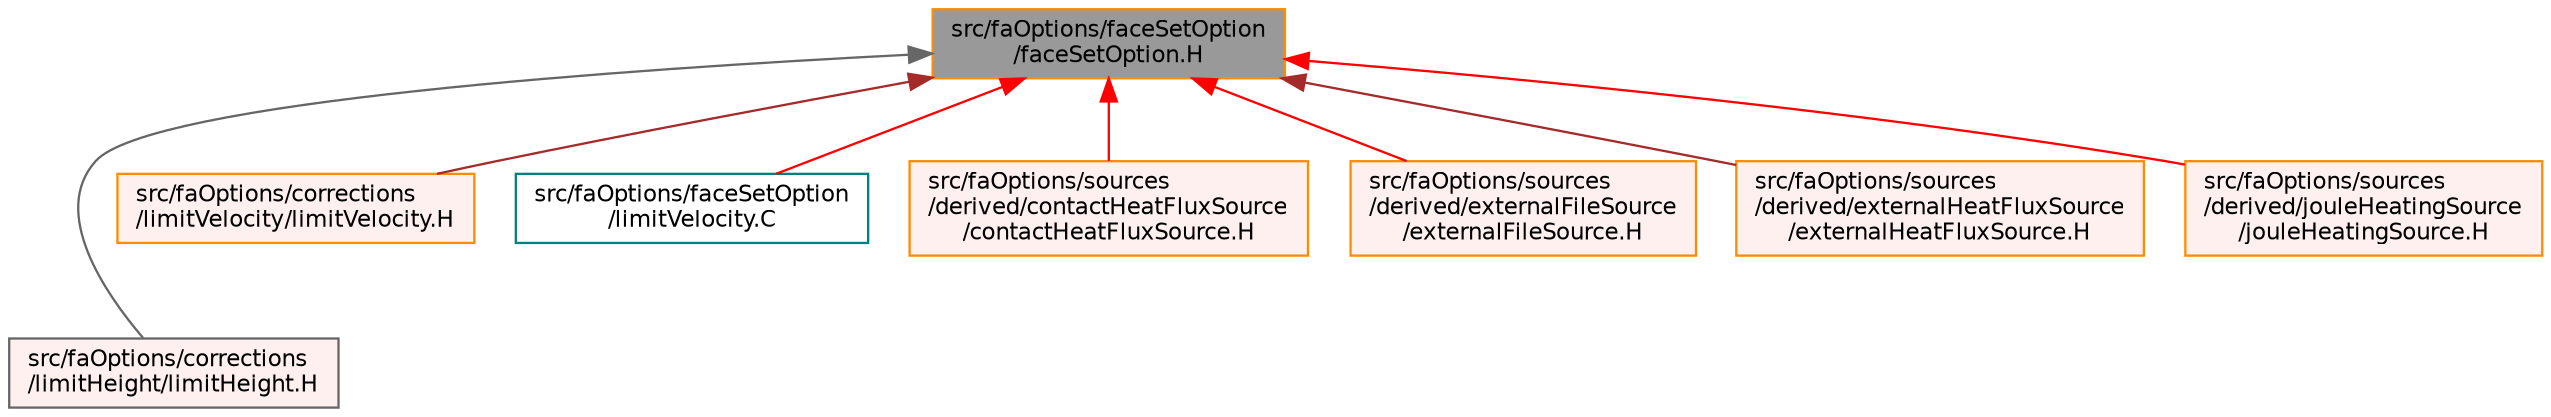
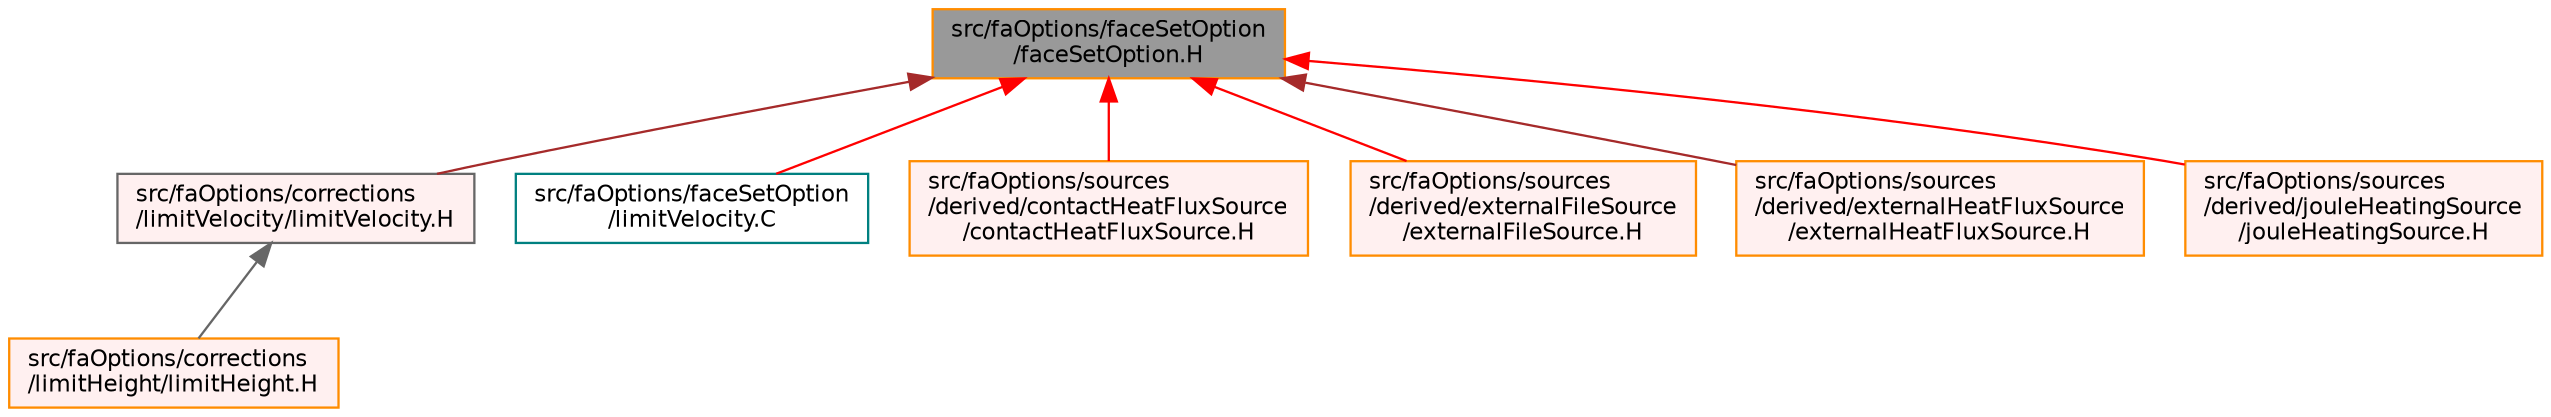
(399, 93) -> (228, 300)
(296, 208) -> (296, 208)
(174, 373) -> (174, 373)
